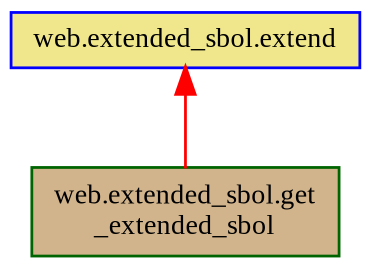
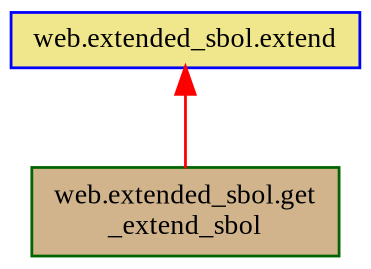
(185, 212) -> (185, 212)
